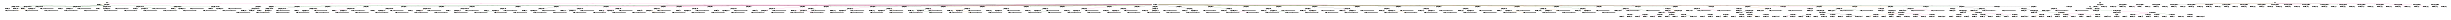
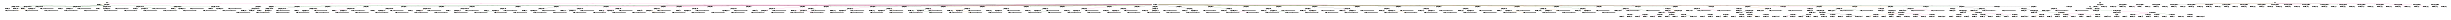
(717, 11) -> none
none -> (1812, 13)
